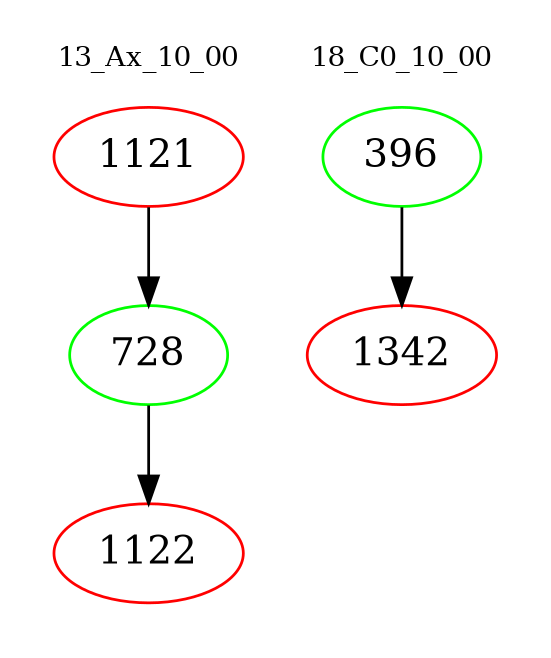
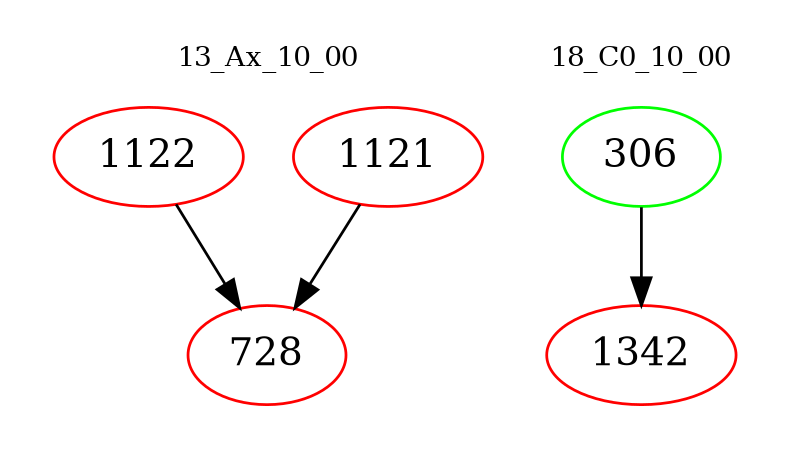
(402, 157) -> (641, 157)
(149, 355) -> (267, 355)
(149, 441) -> (201, 244)
